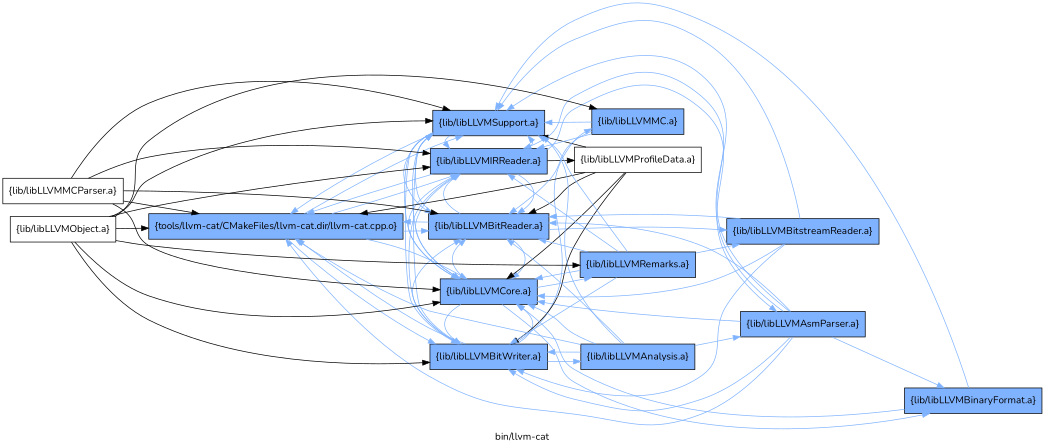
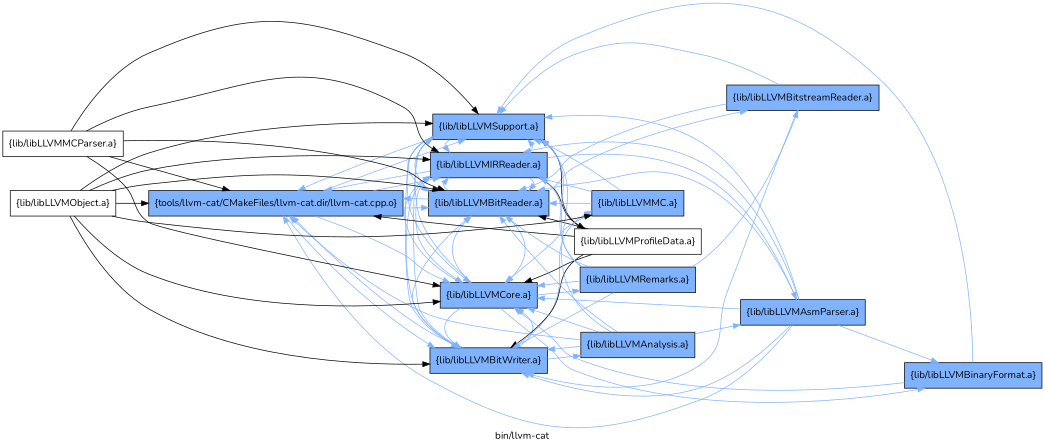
(344, 260) -> (272, 175)
(669, 290) -> (552, 243)
